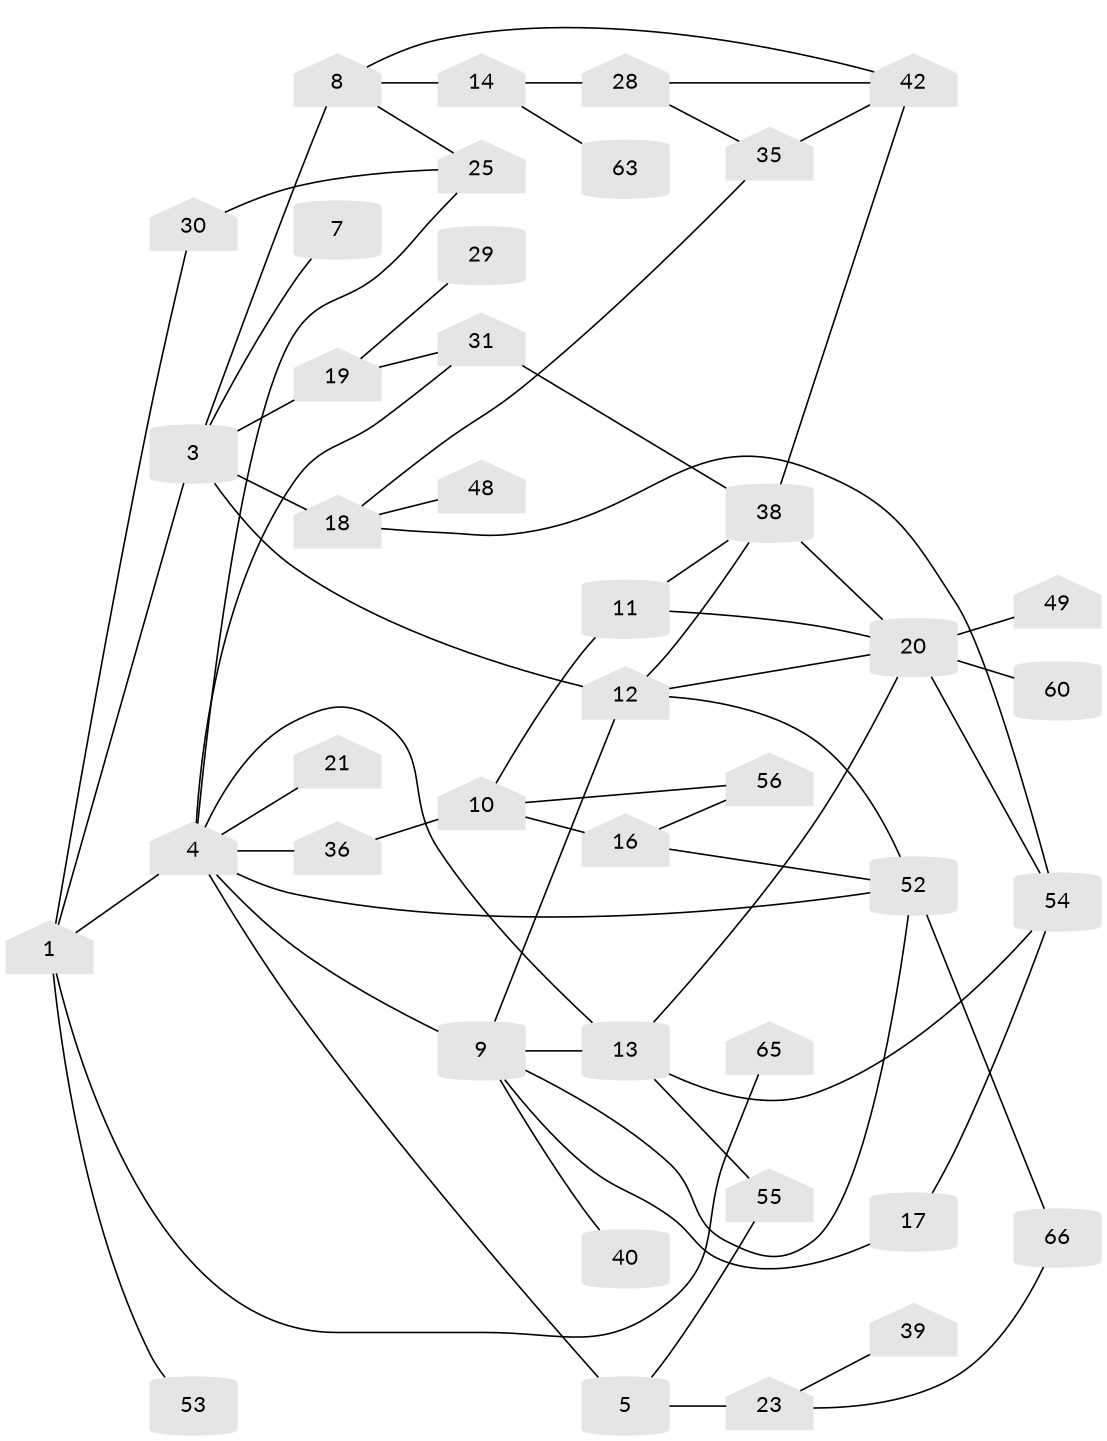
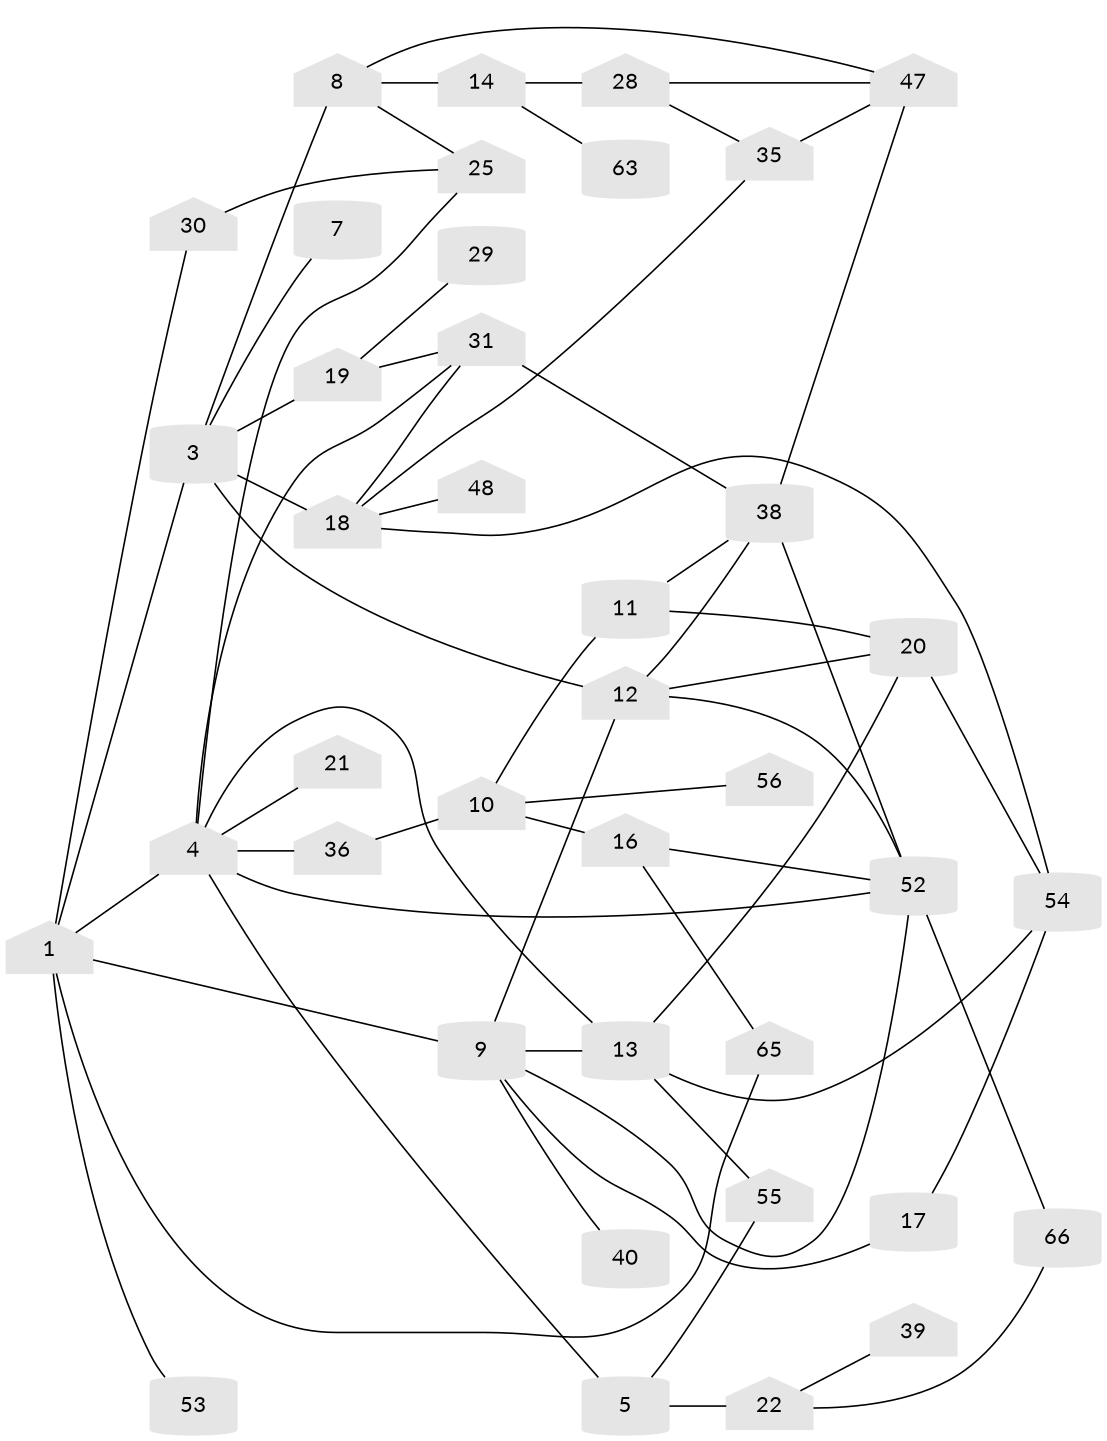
(914, 83) -> (914, 83)
none -> (408, 435)
(842, 581) -> (842, 700)
(1058, 604) -> none
(1058, 691) -> none
(693, 815) -> (698, 948)
(319, 964) -> (266, 1000)
(770, 1406) -> (770, 1406)
